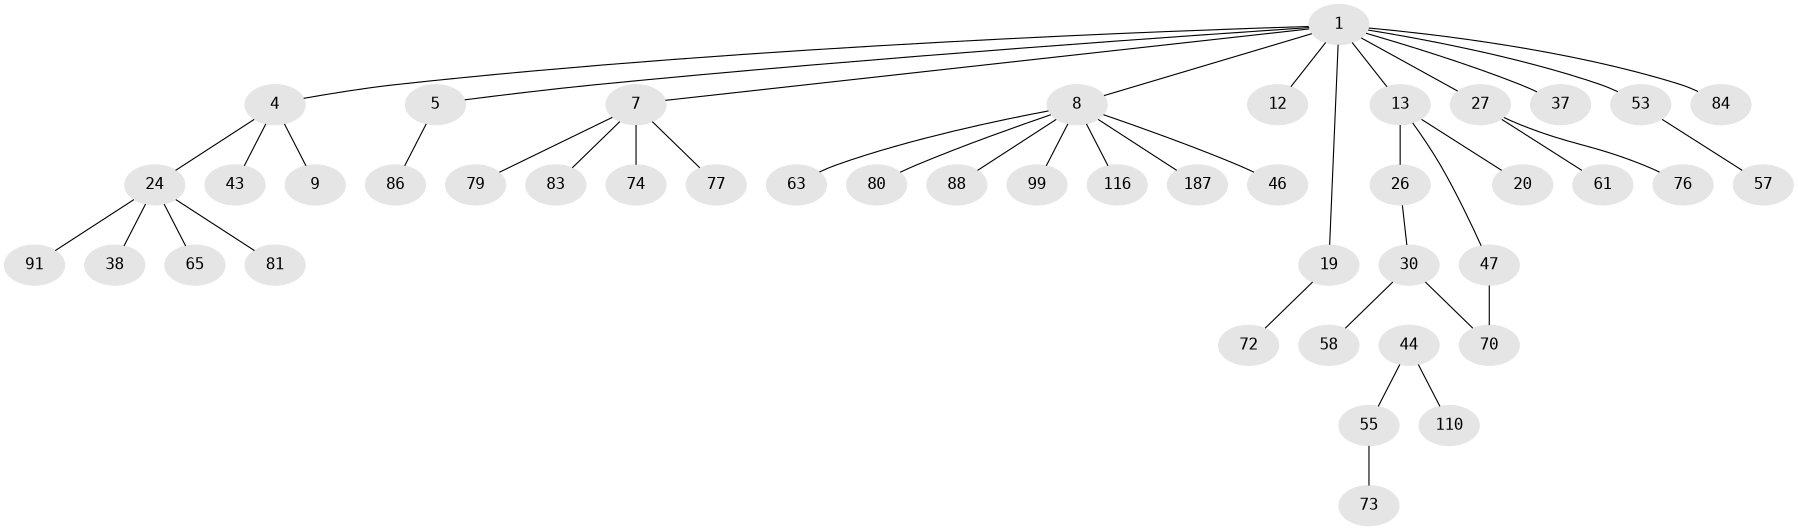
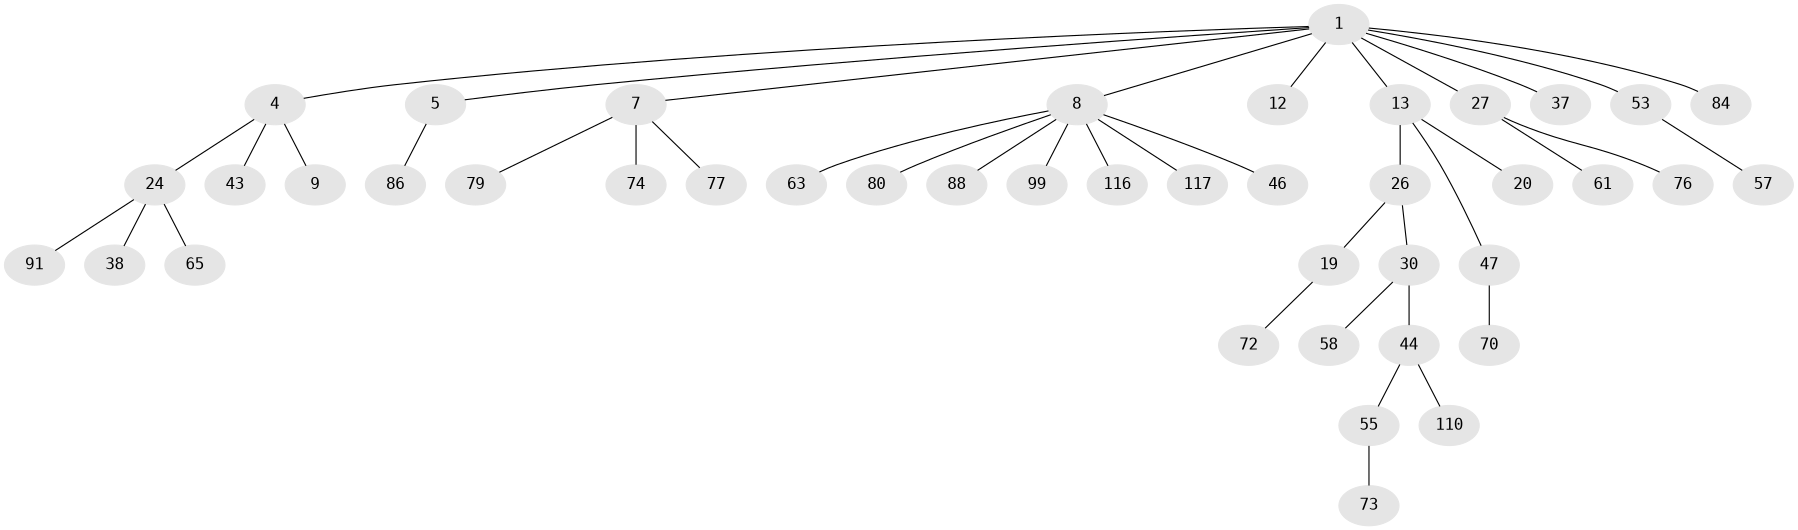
(1334, 145) -> (1365, 225)
(556, 185) -> none
(1197, 185) -> (1197, 185)
(275, 265) -> none
(1449, 305) -> (1409, 305)
